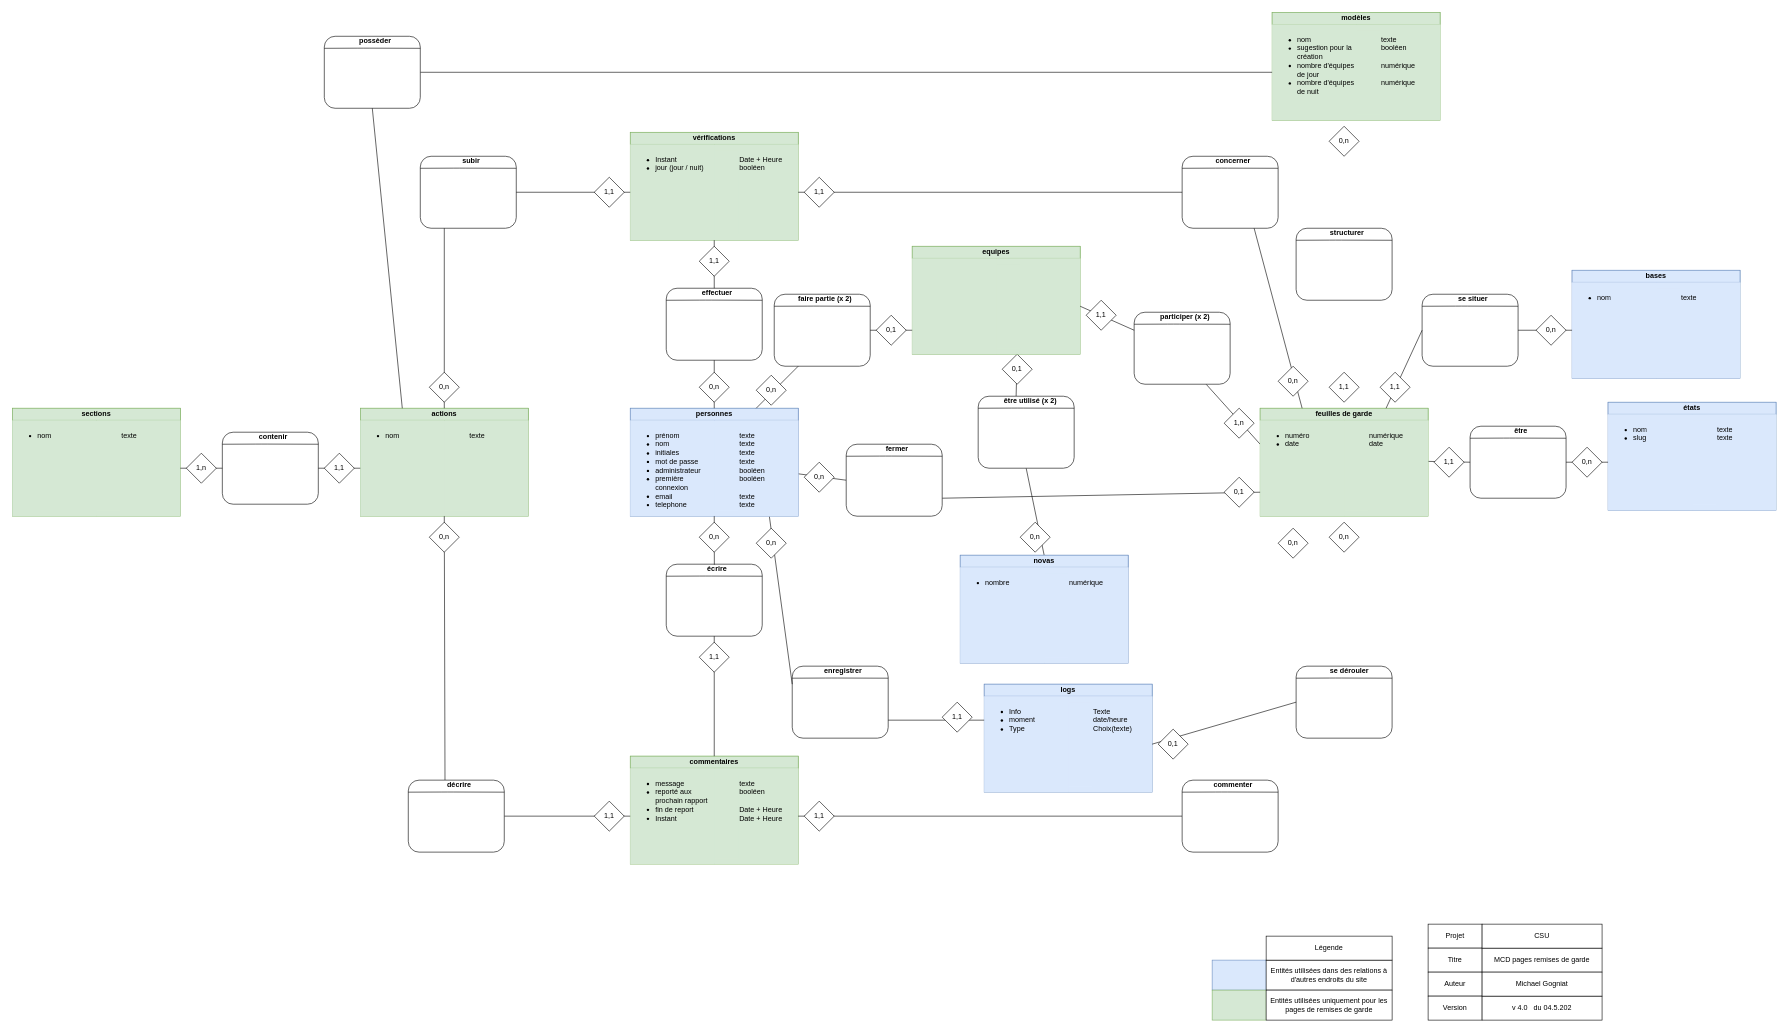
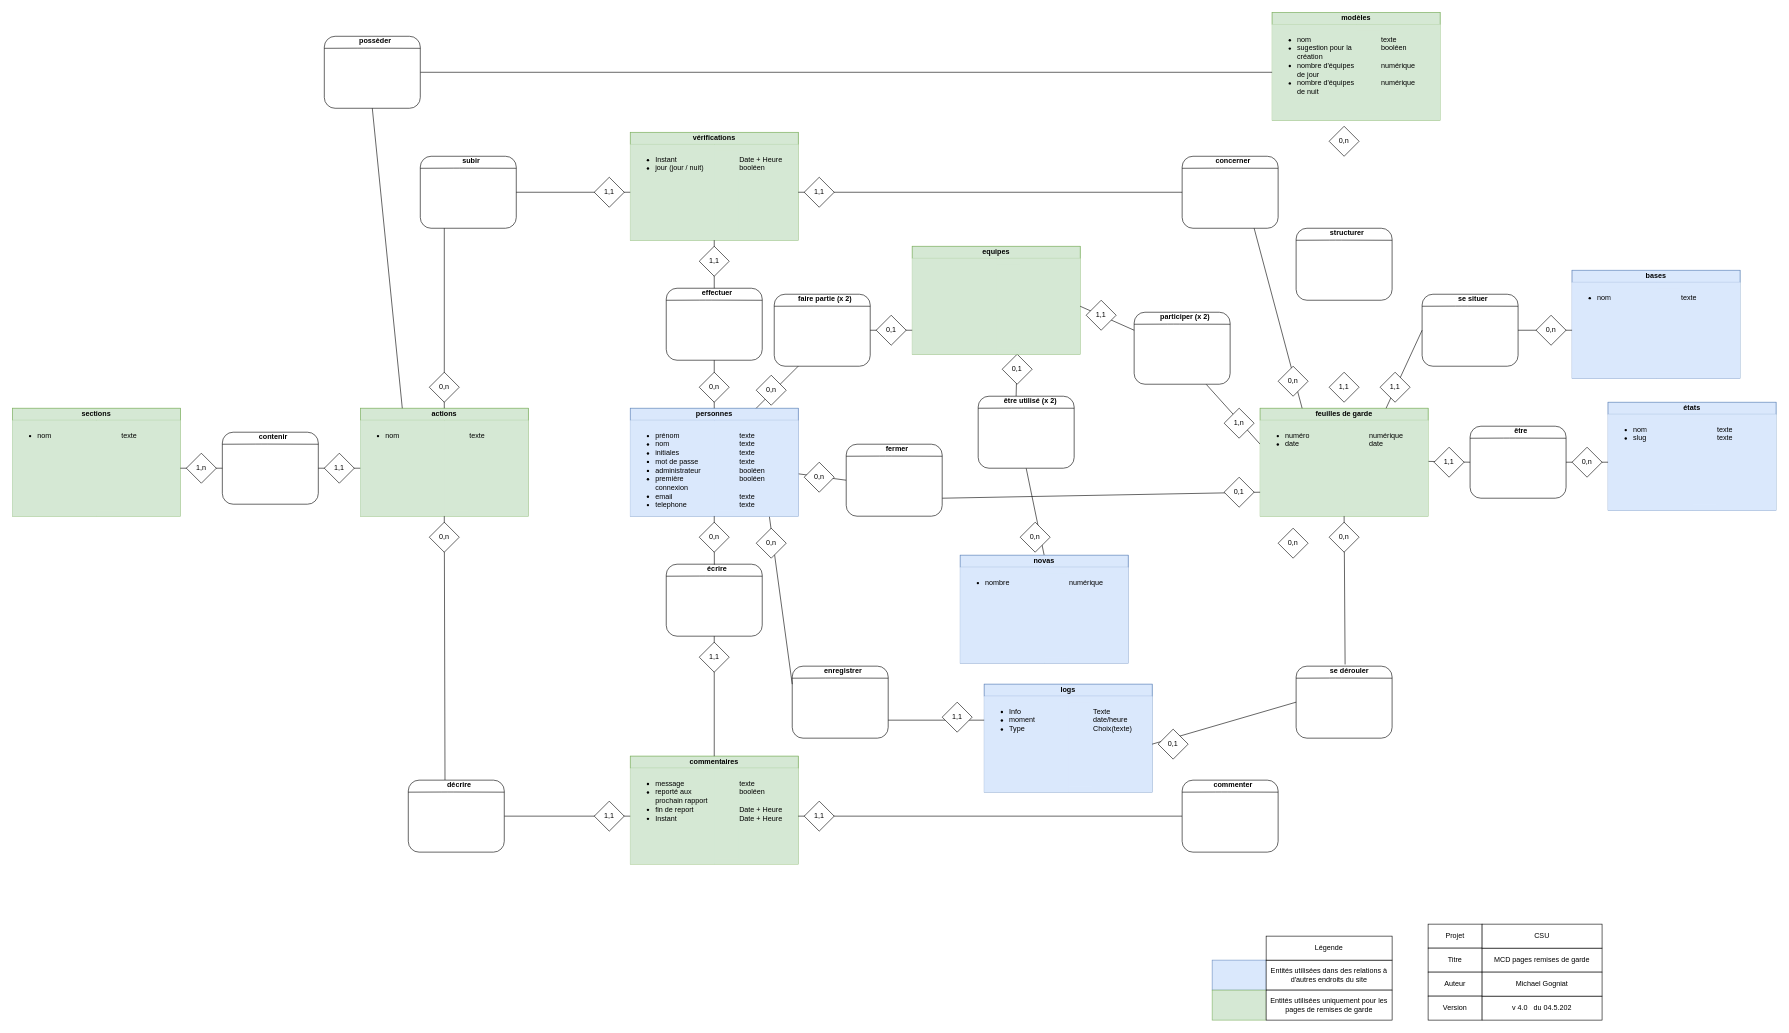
none -> (1345, 607)
